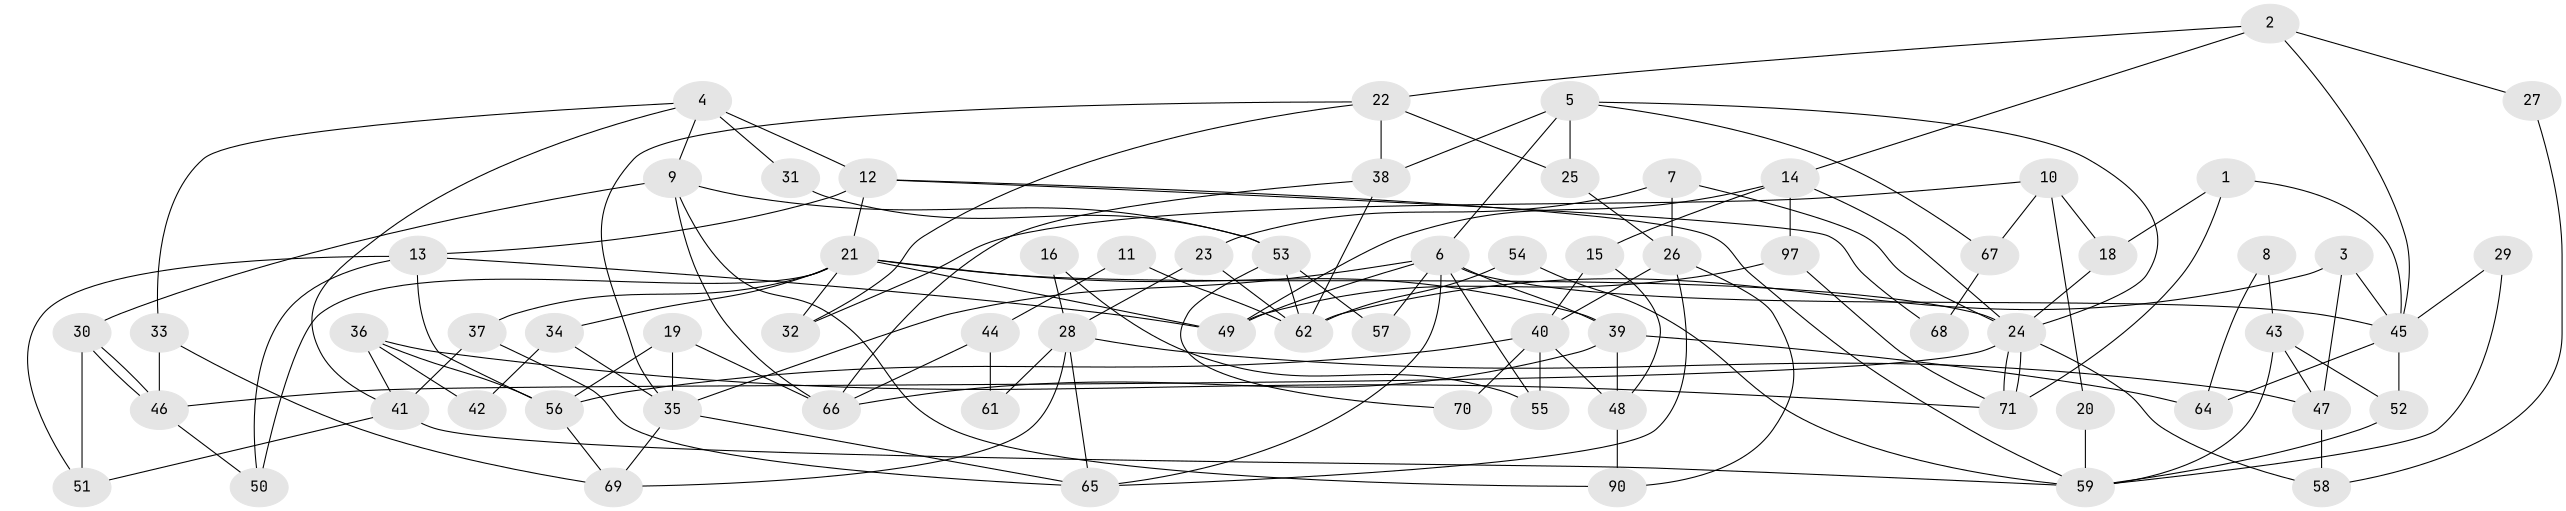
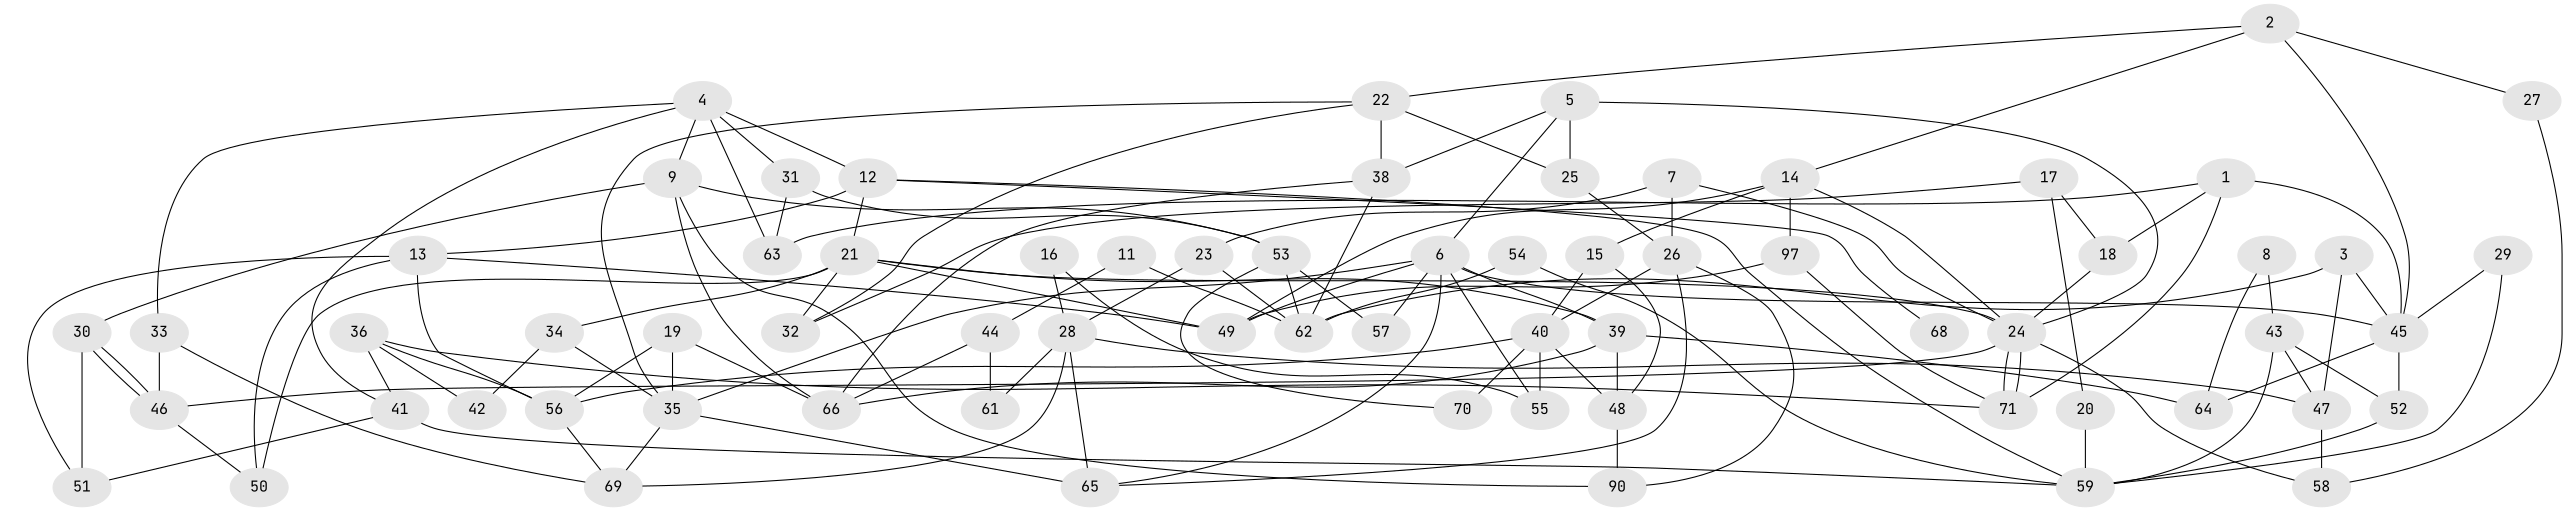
(2049, 178) -> (2049, 178)
none -> (772, 256)
(1990, 256) -> none
(477, 333) -> none
